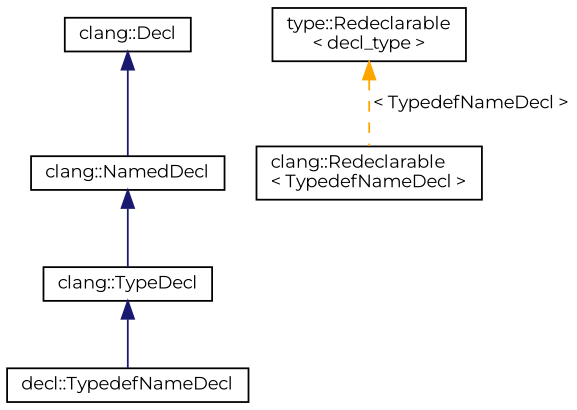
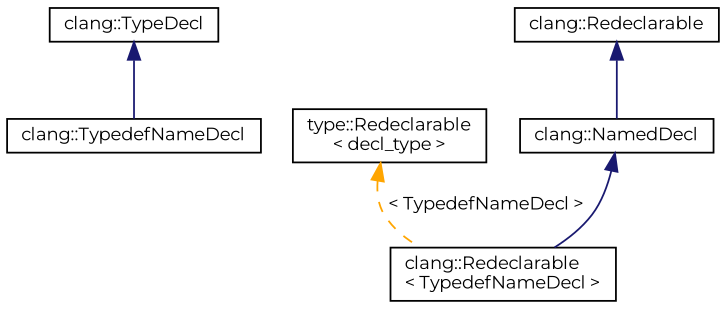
(128, 35) -> (617, 25)
(128, 238) -> (592, 215)
(128, 385) -> (134, 136)
